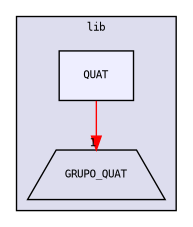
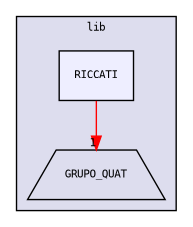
(96, 76) -> (96, 76)
